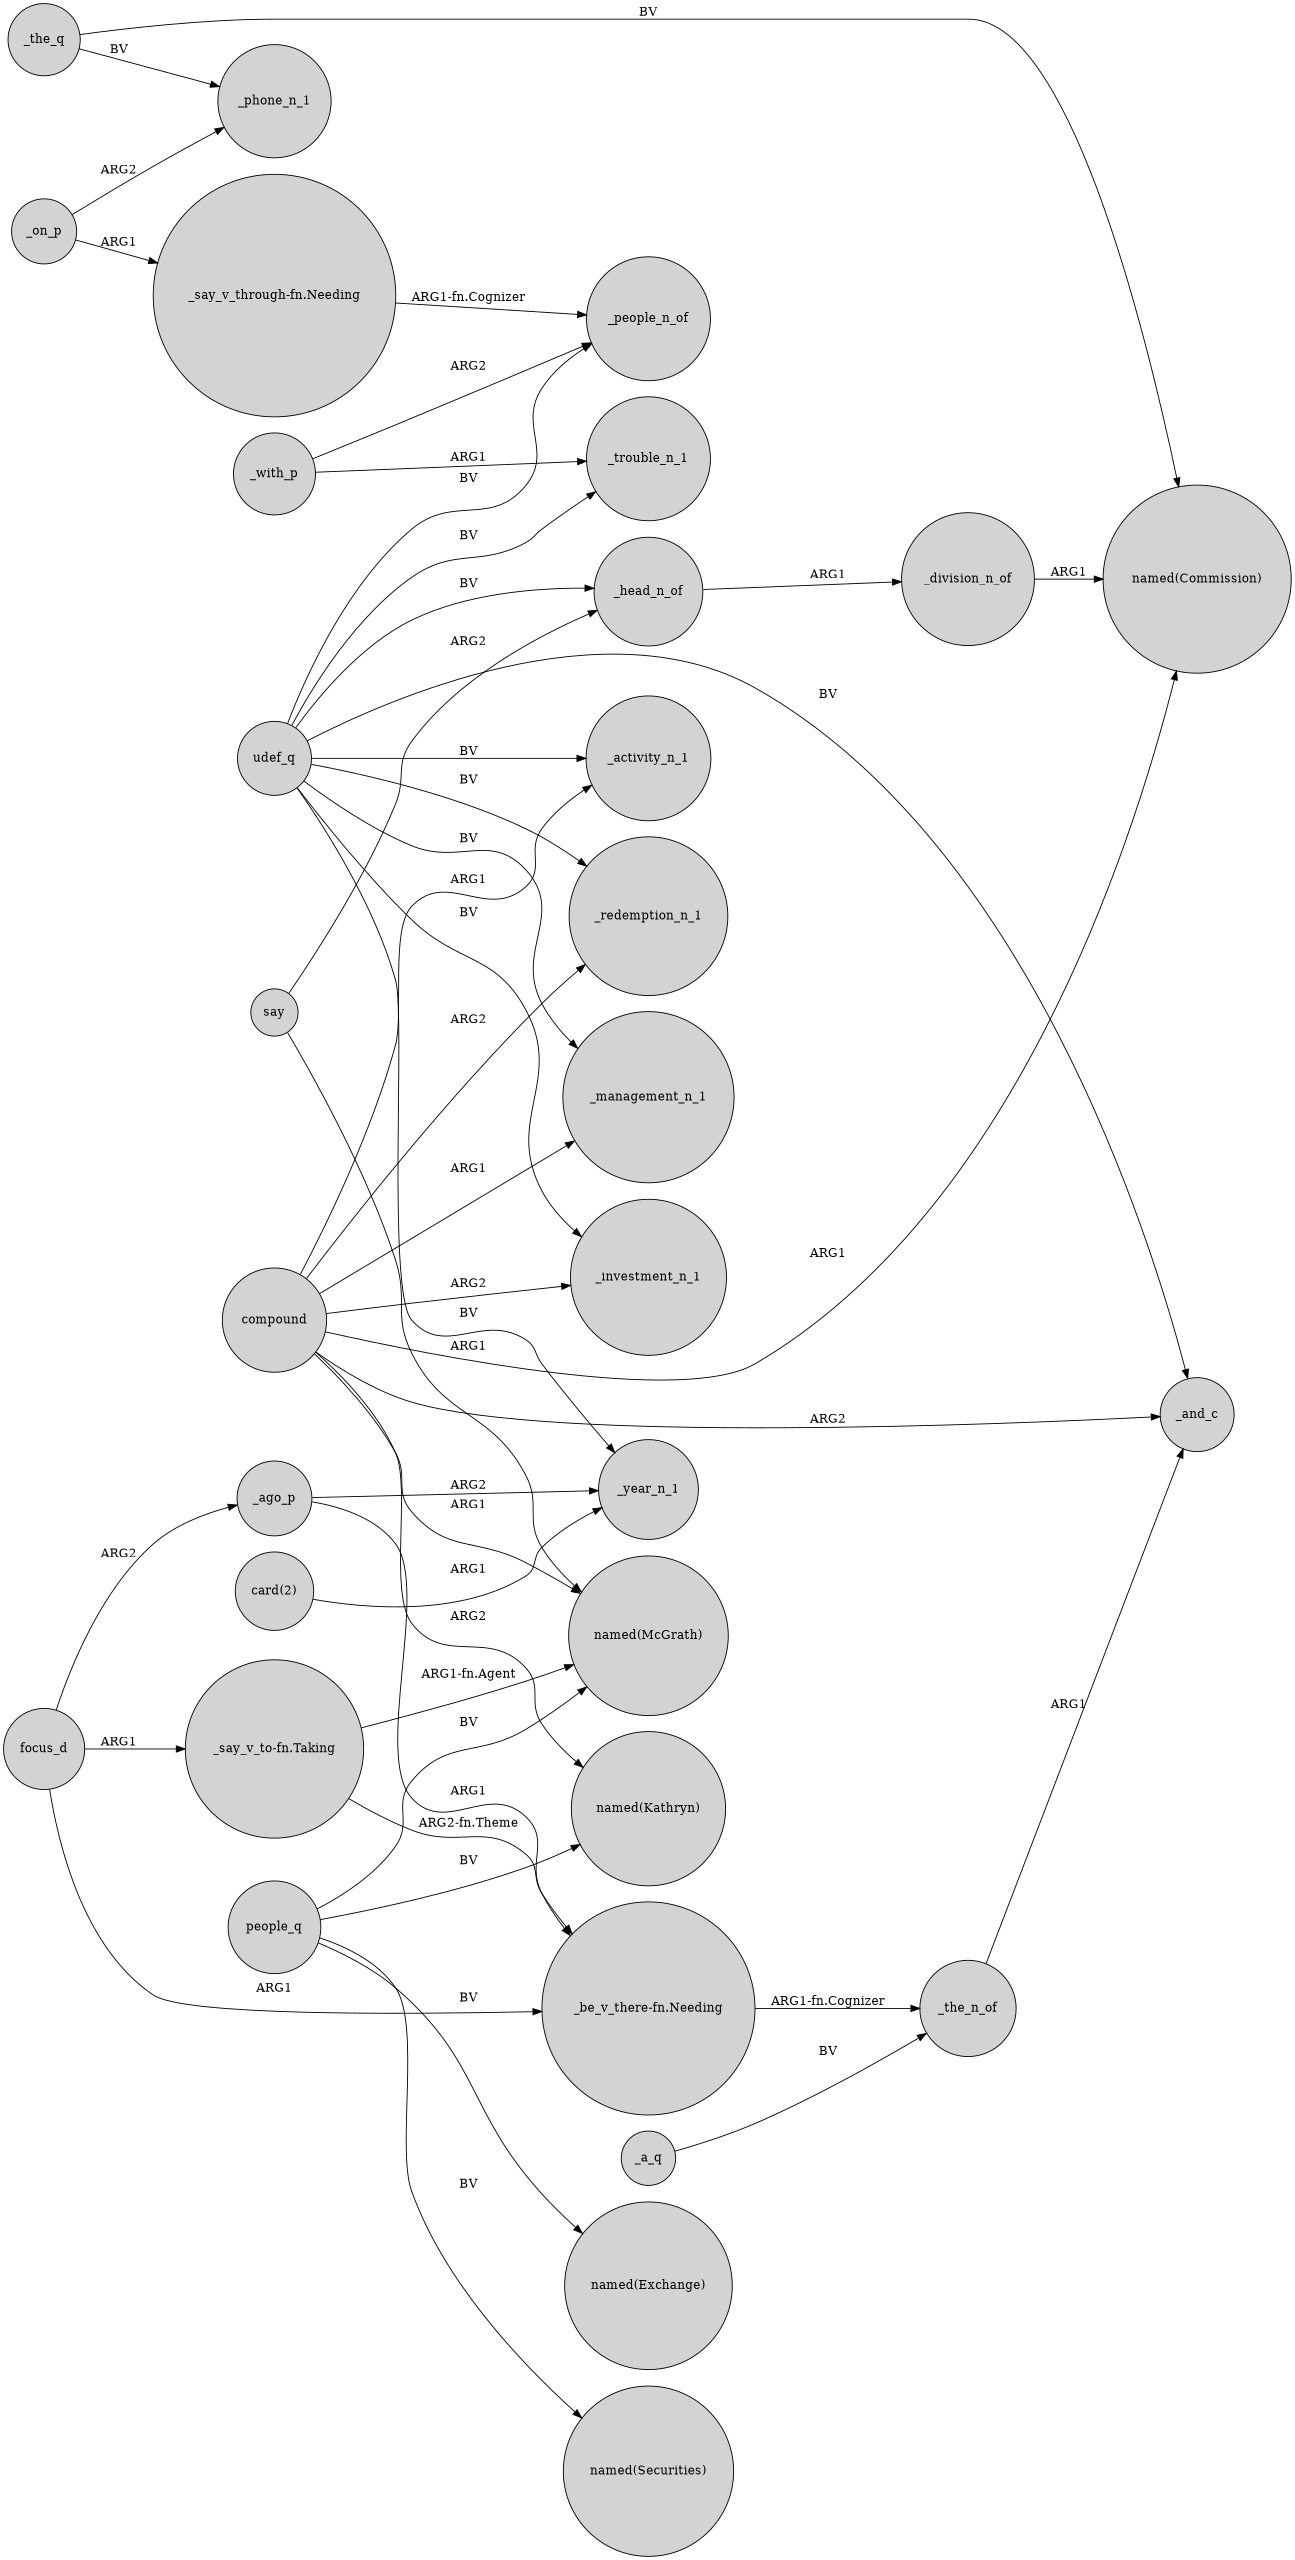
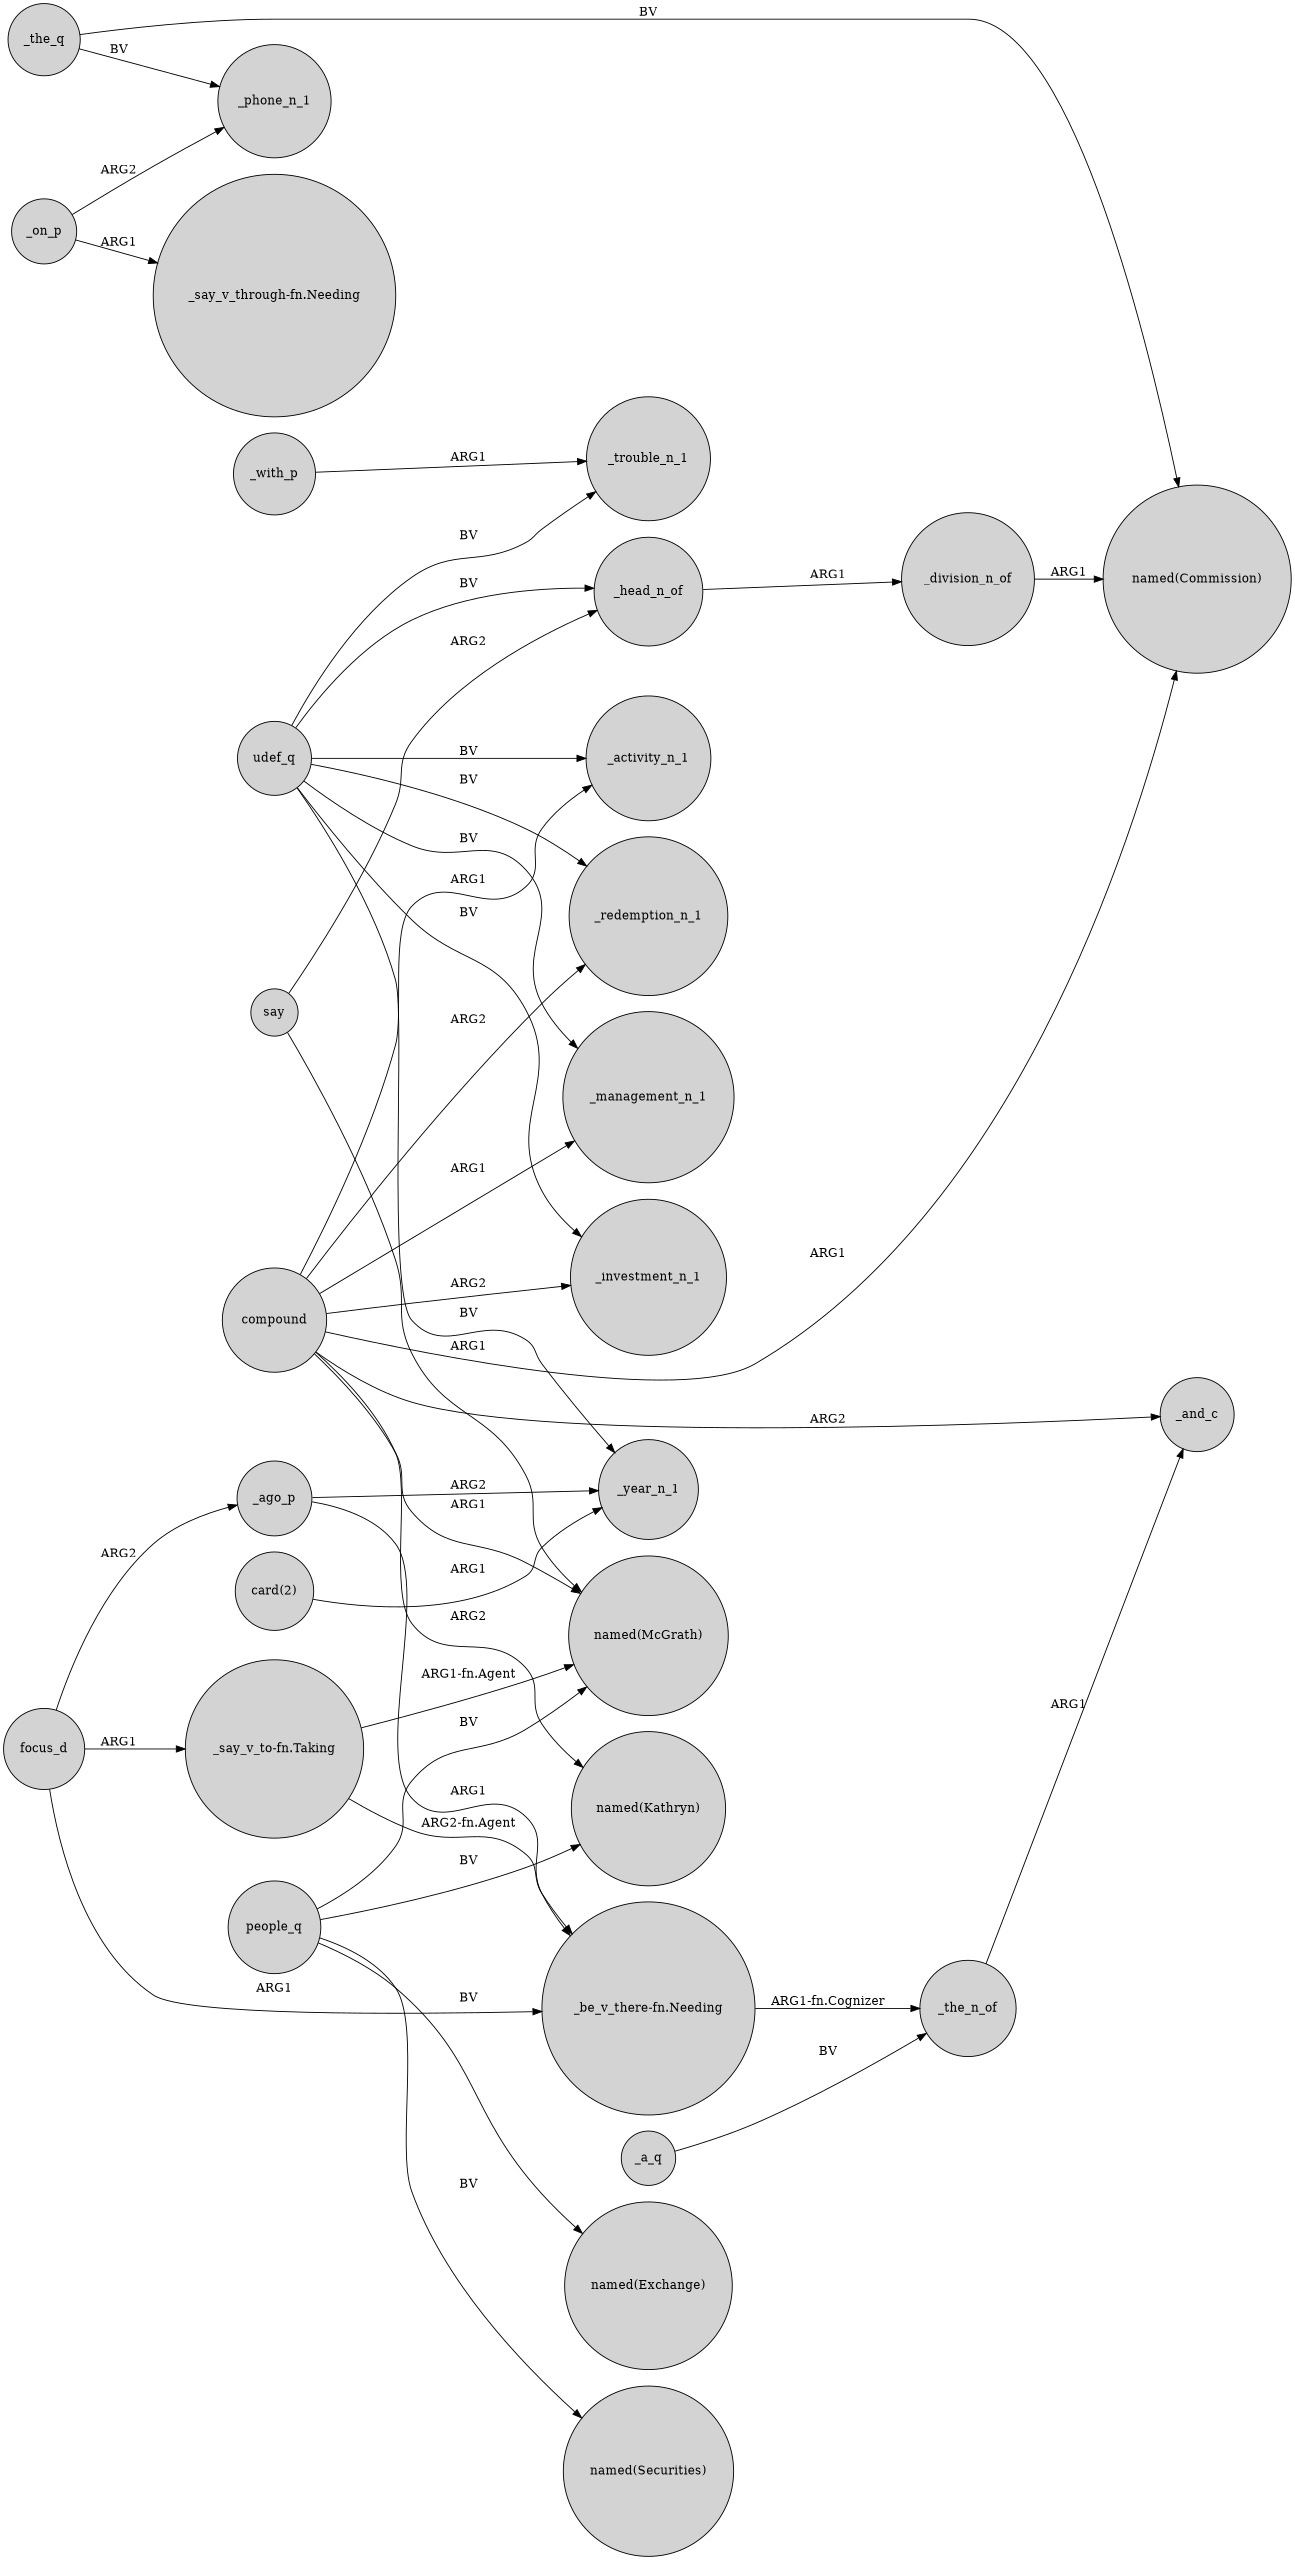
(648, 319) -> none
(893, 800) -> none
(469, 1823) -> (469, 1823)
